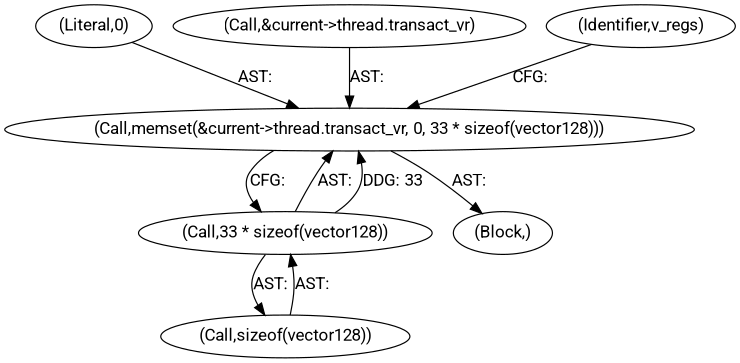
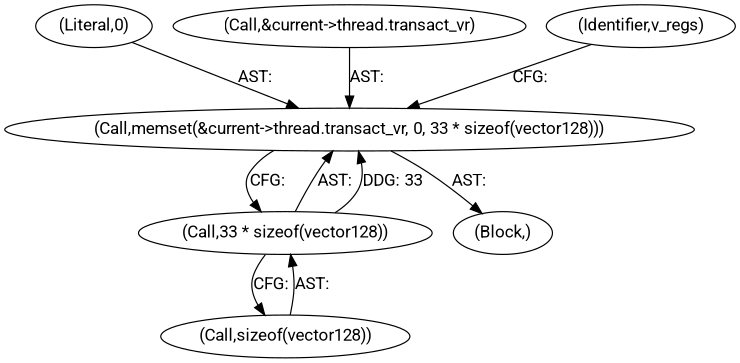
(273, 285) -> (273, 285)
